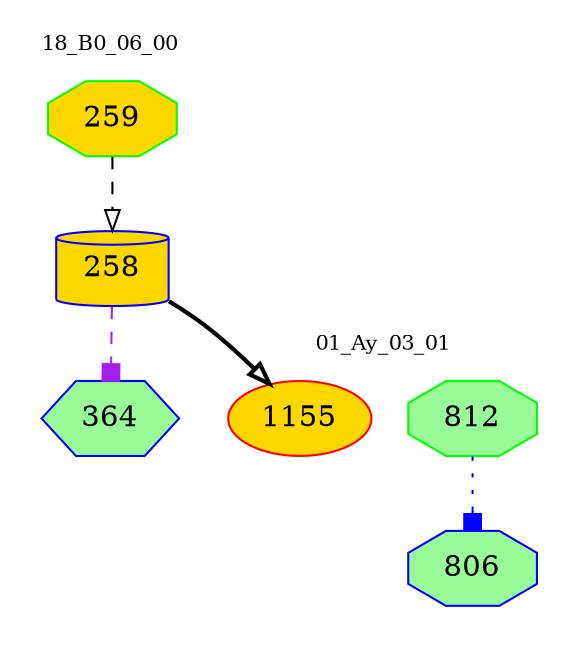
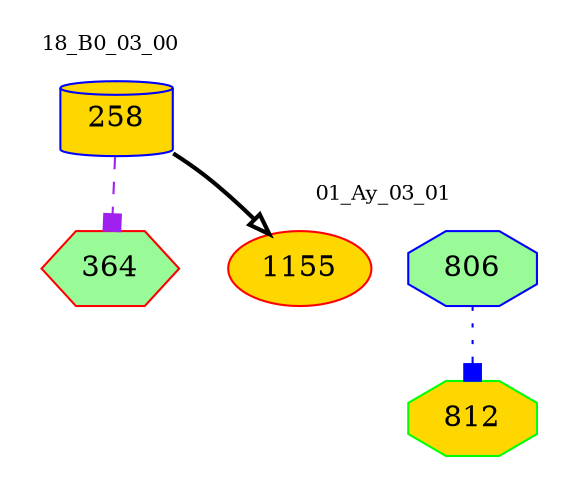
(110, 45) -> (110, 45)
(112, 119) -> none
(110, 418) -> (110, 269)
(473, 418) -> (473, 418)
(473, 483) -> (473, 333)
